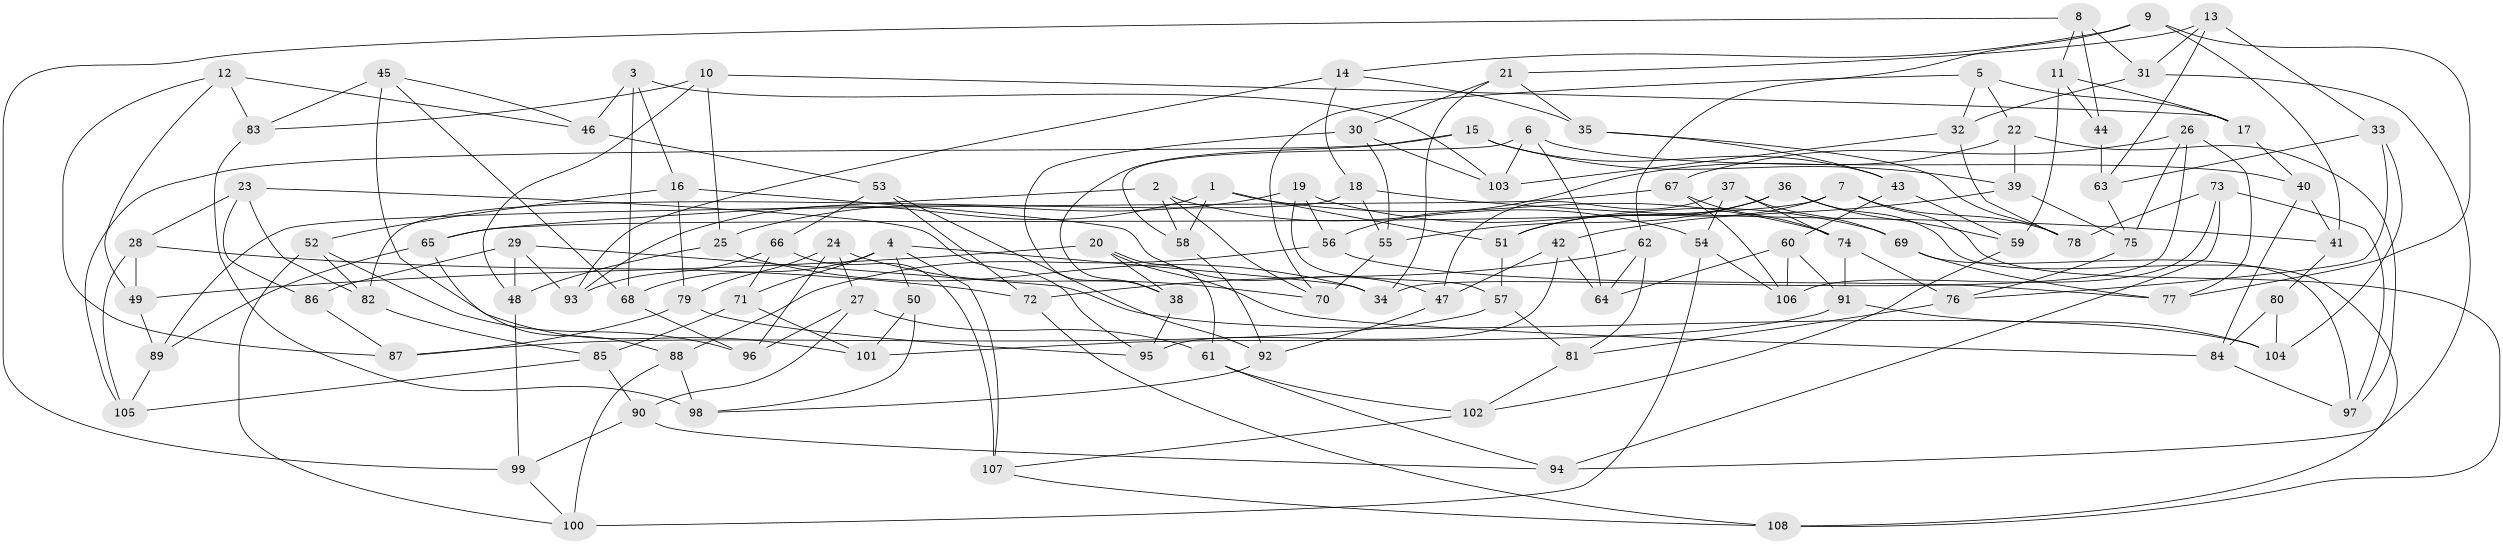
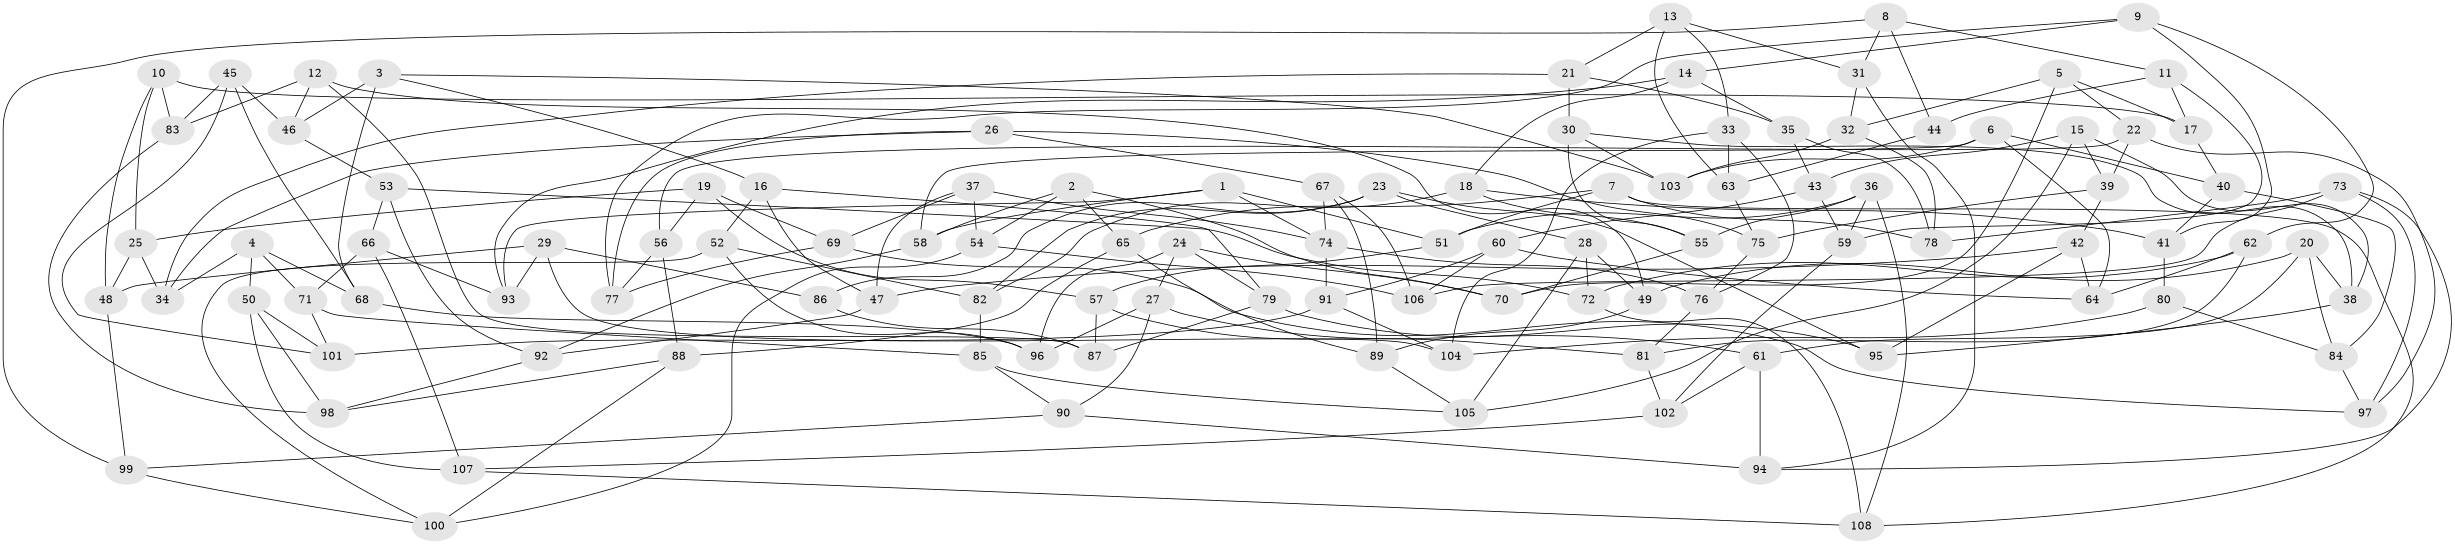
(986, 322) -> (309, 435)
